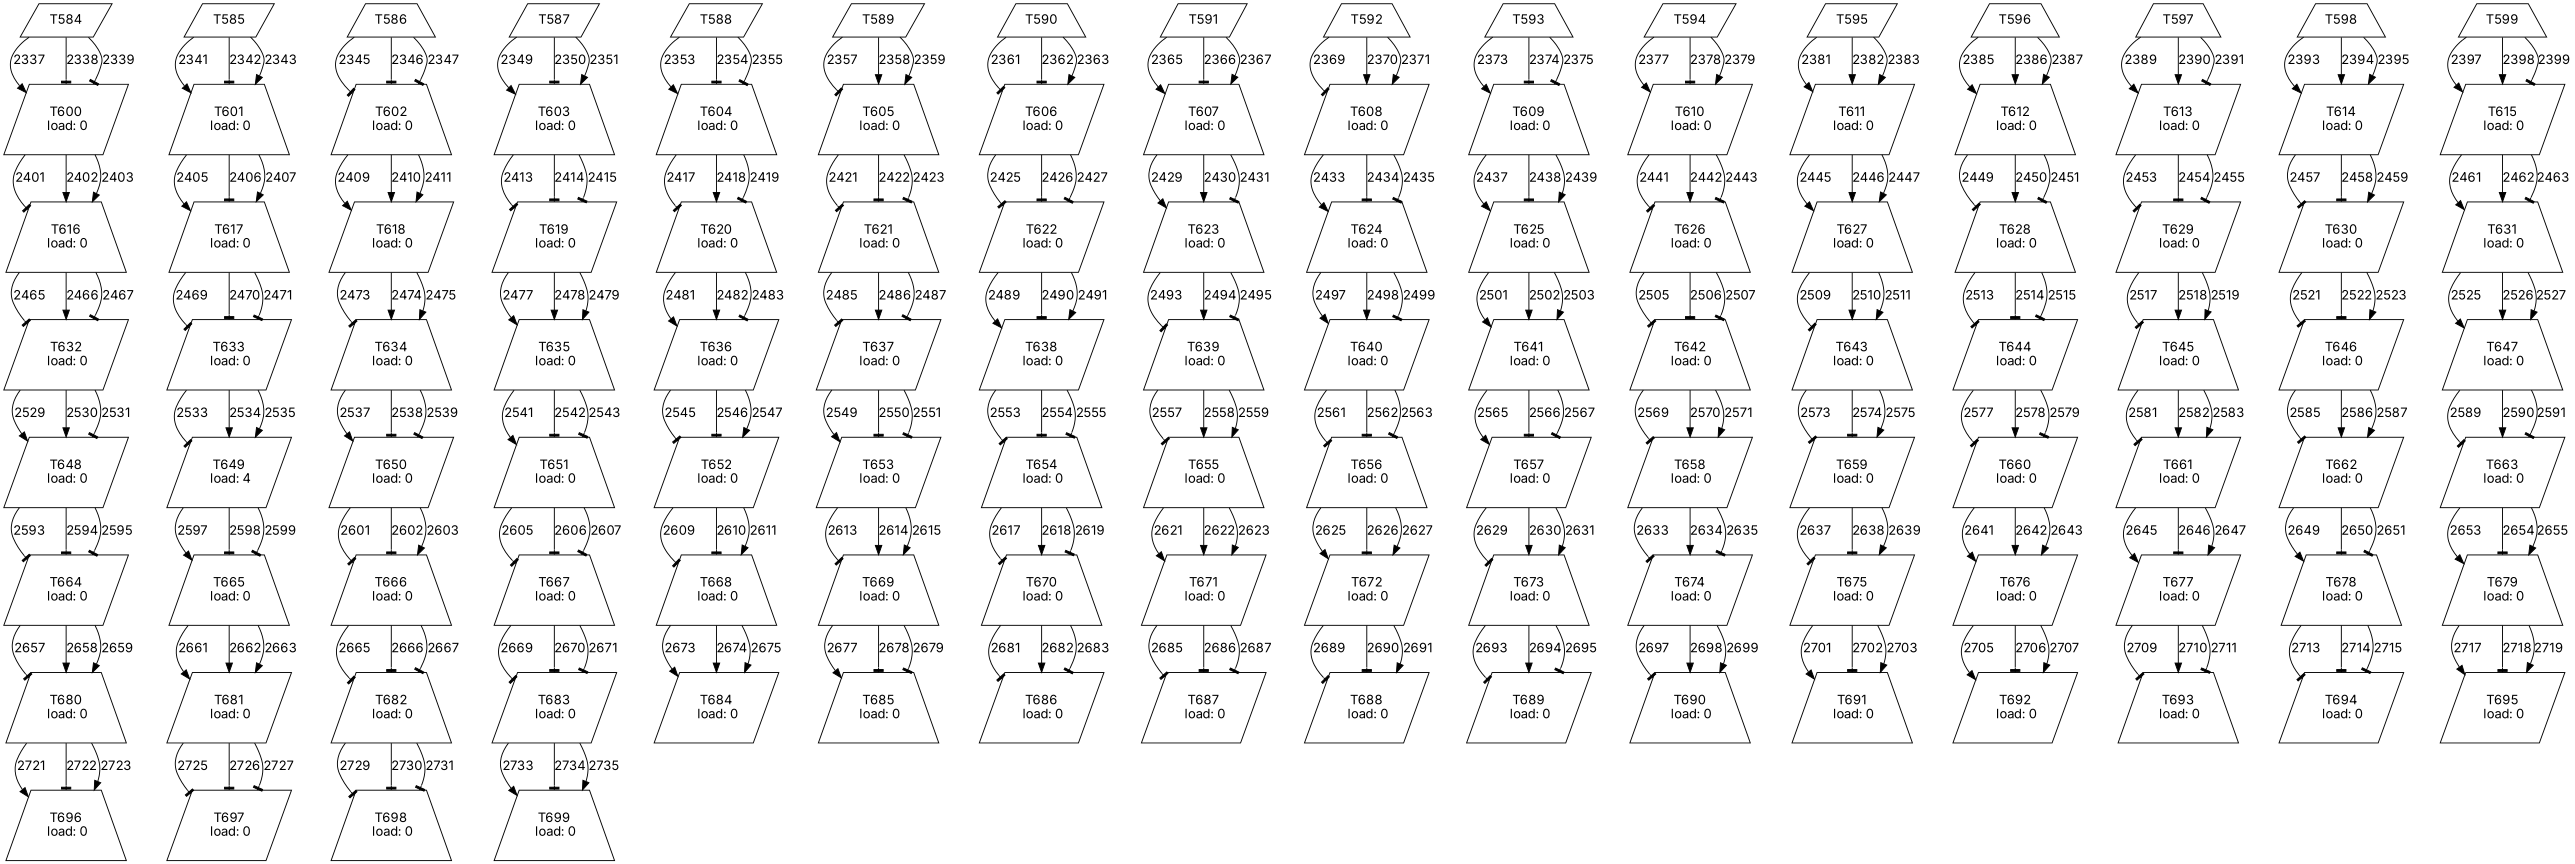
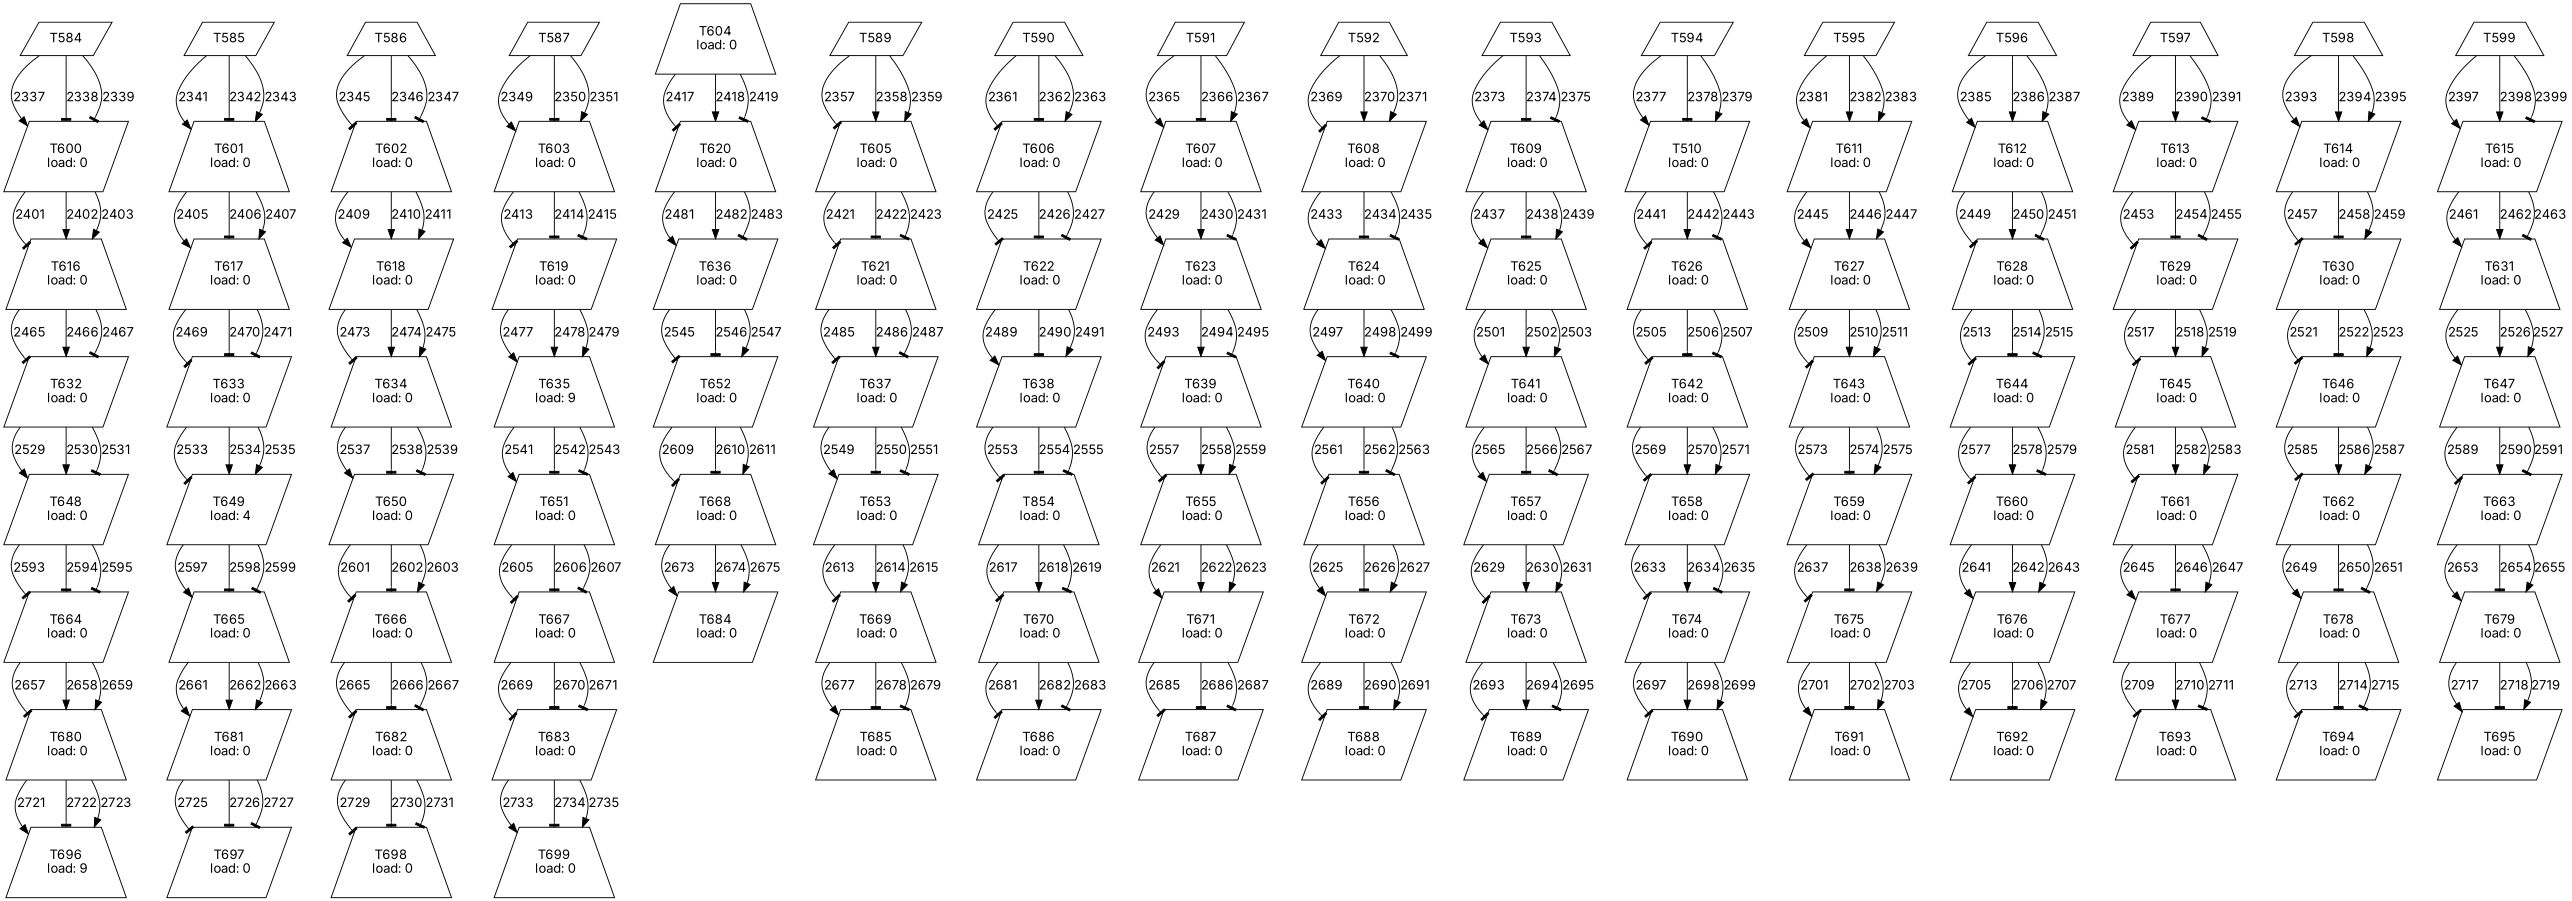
(716, 20) -> none
(1690, 120) -> (1687, 157)
(554, 355) -> (554, 392)
(1042, 472) -> (1039, 510)
(66, 825) -> (66, 862)
